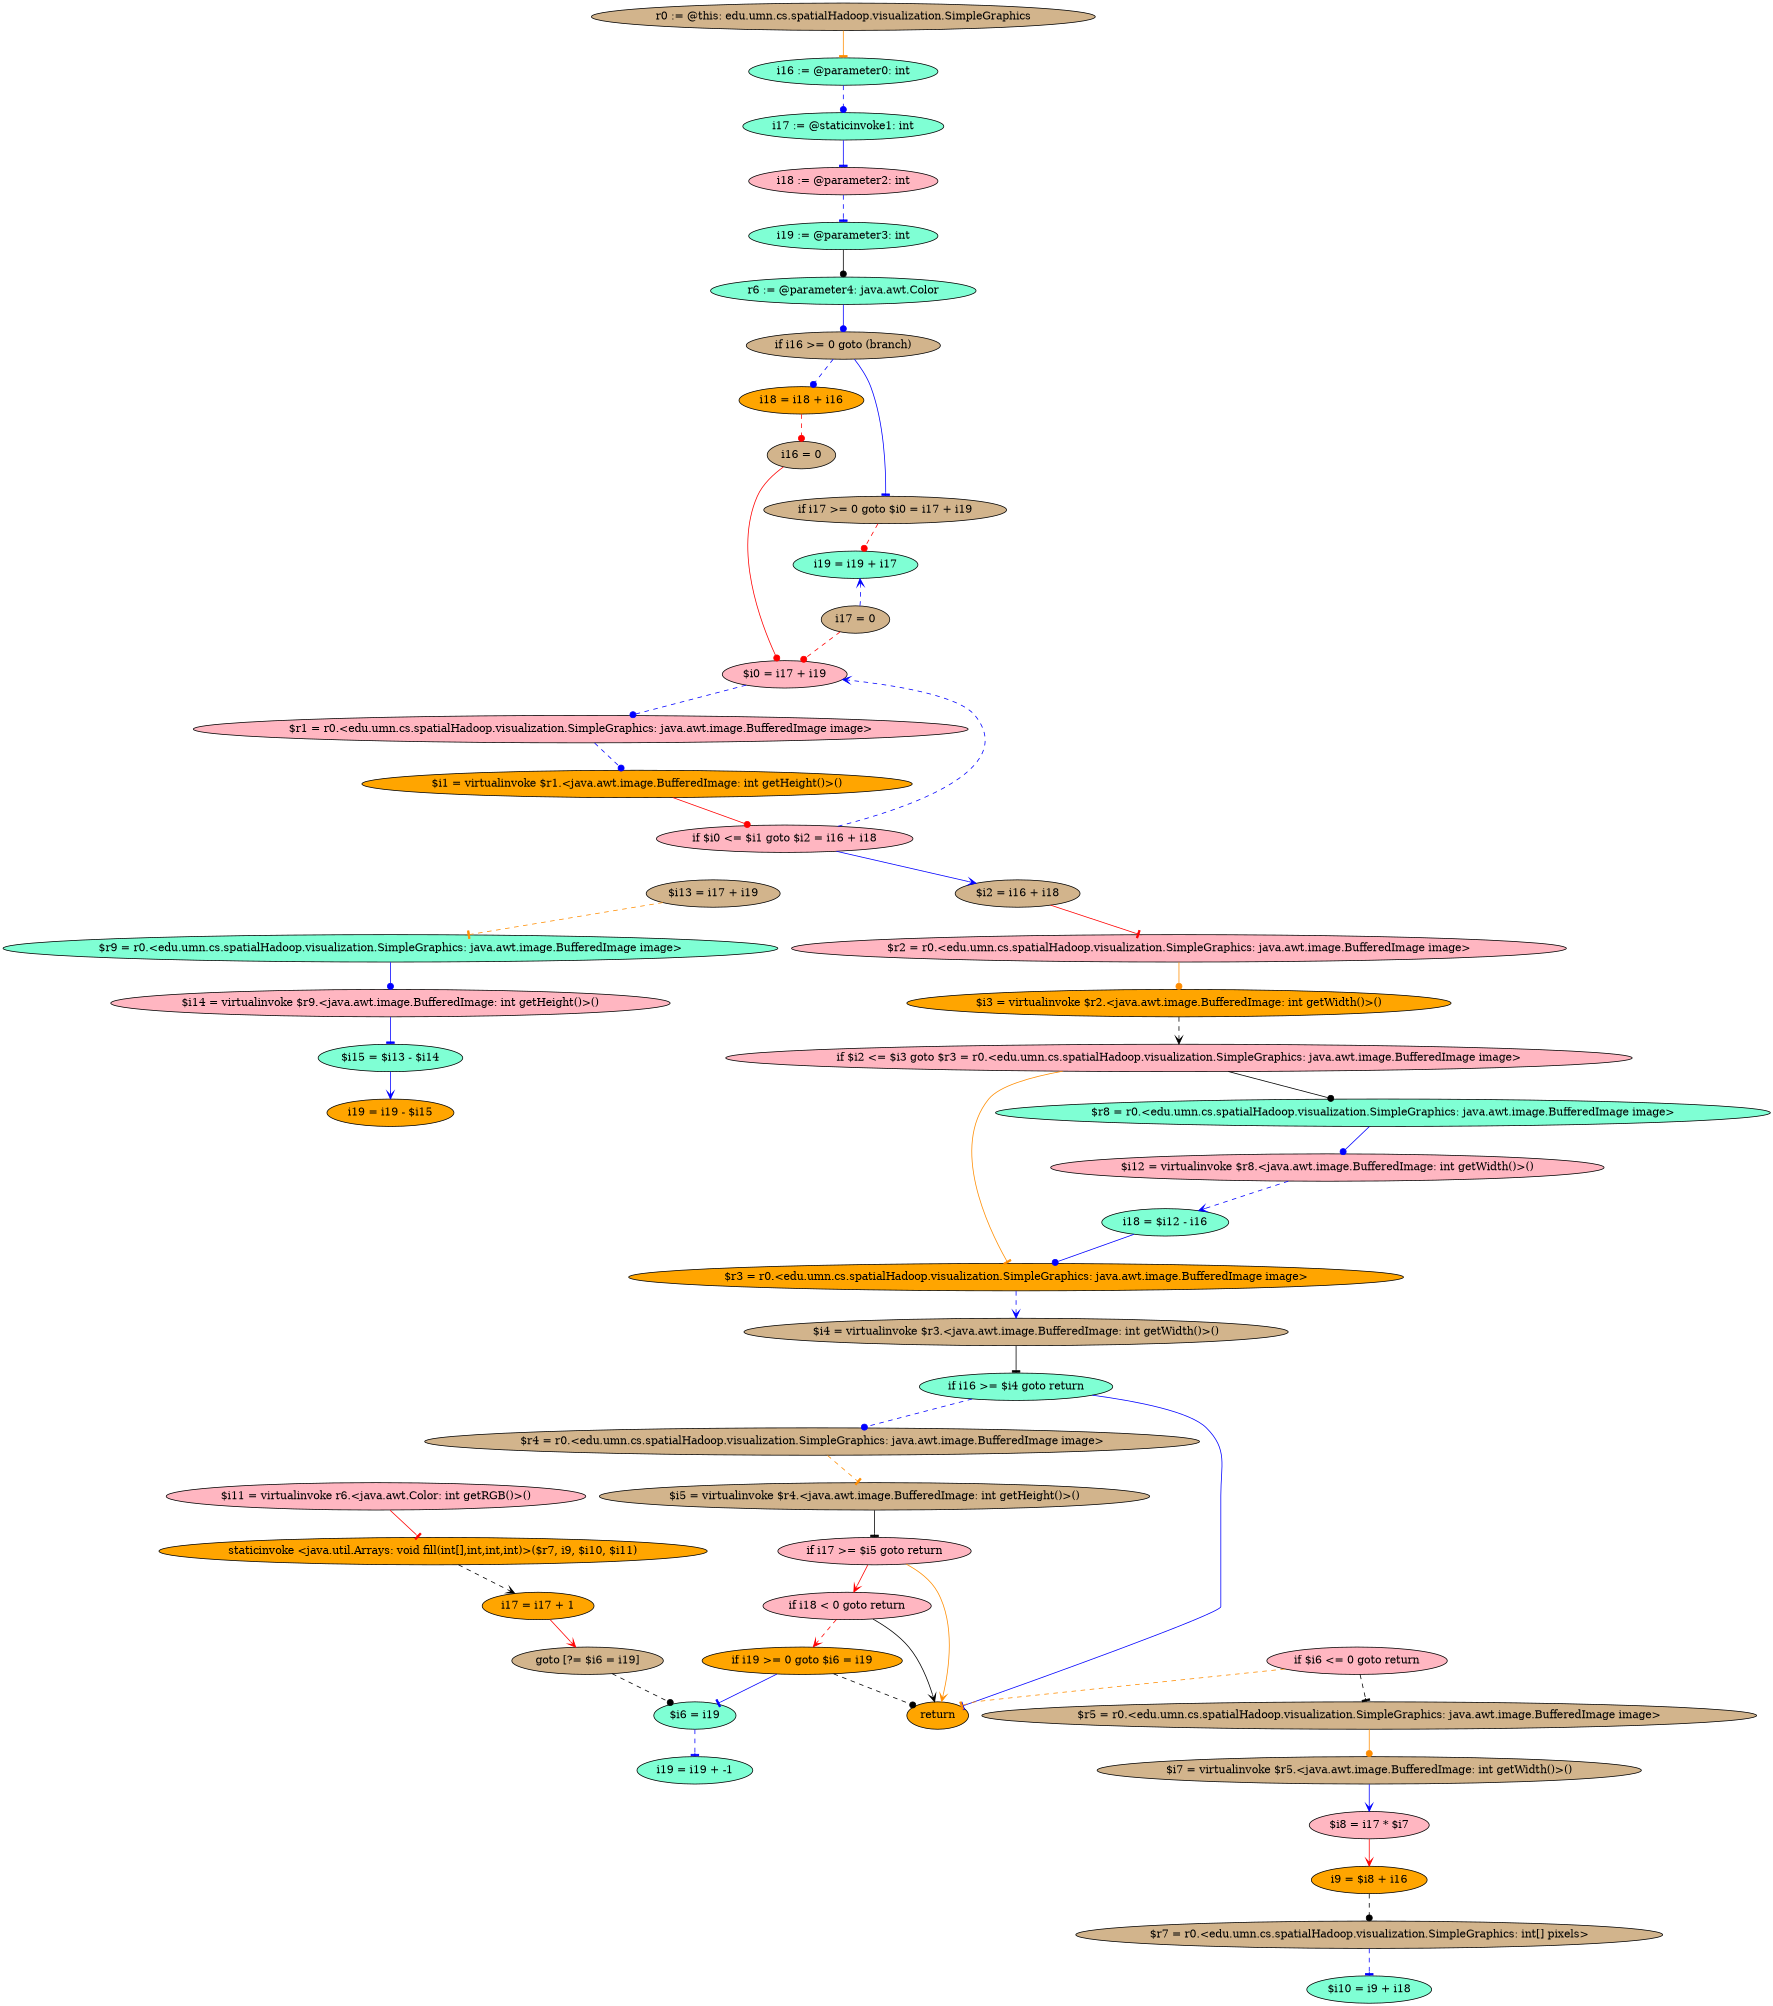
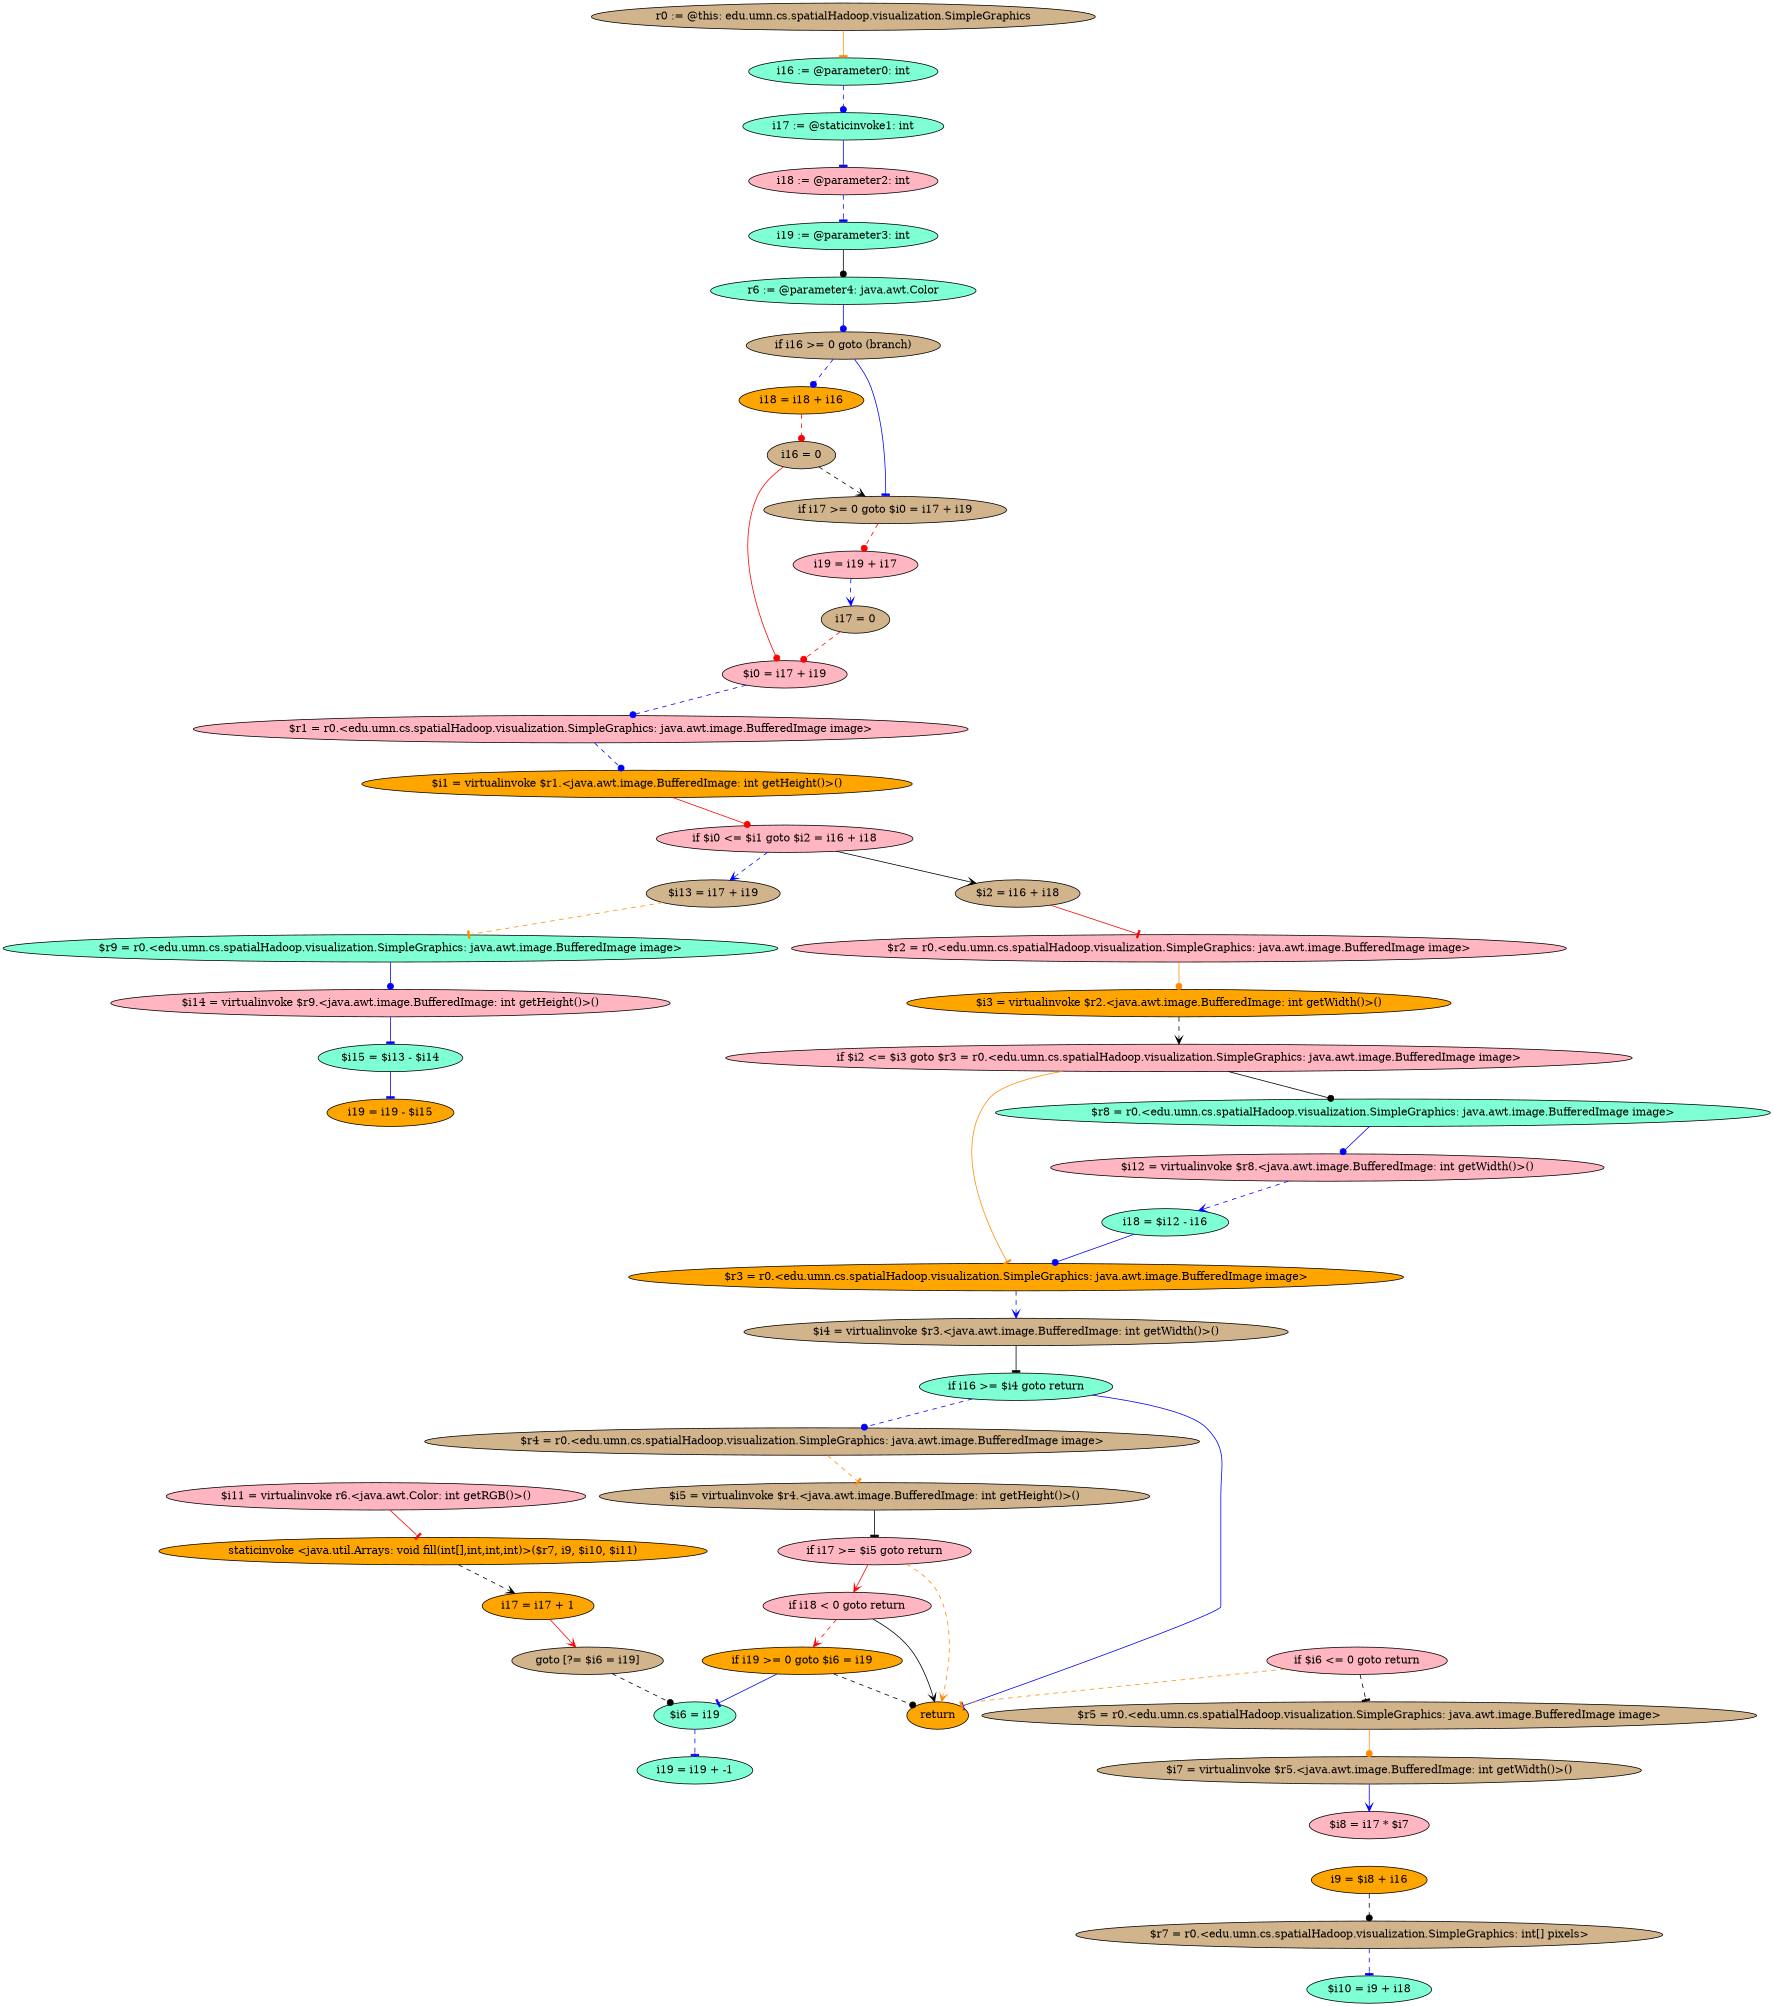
none -> (839, 480)
(855, 565) -> (855, 565)
(861, 596) -> (850, 588)
(983, 750) -> (752, 864)
(902, 866) -> (902, 866)
(390, 1084) -> (390, 1084)
(947, 1621) -> (947, 1621)
(1369, 1849) -> none
